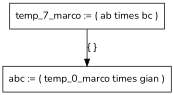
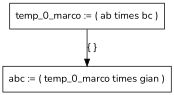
(87, 16) -> (87, 16)
